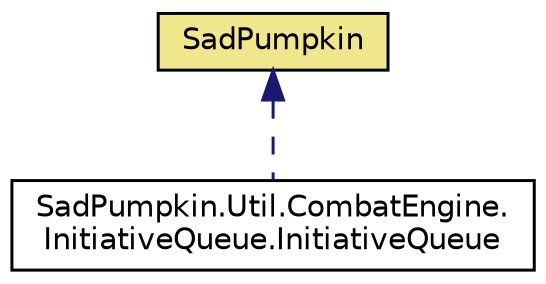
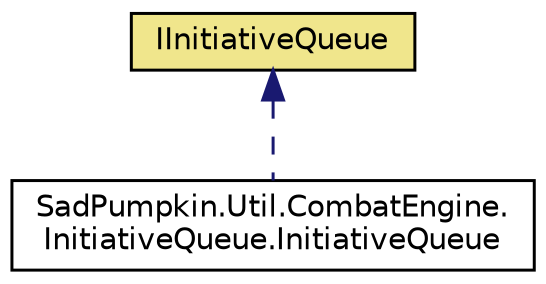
(273, 42) -> (273, 42)
